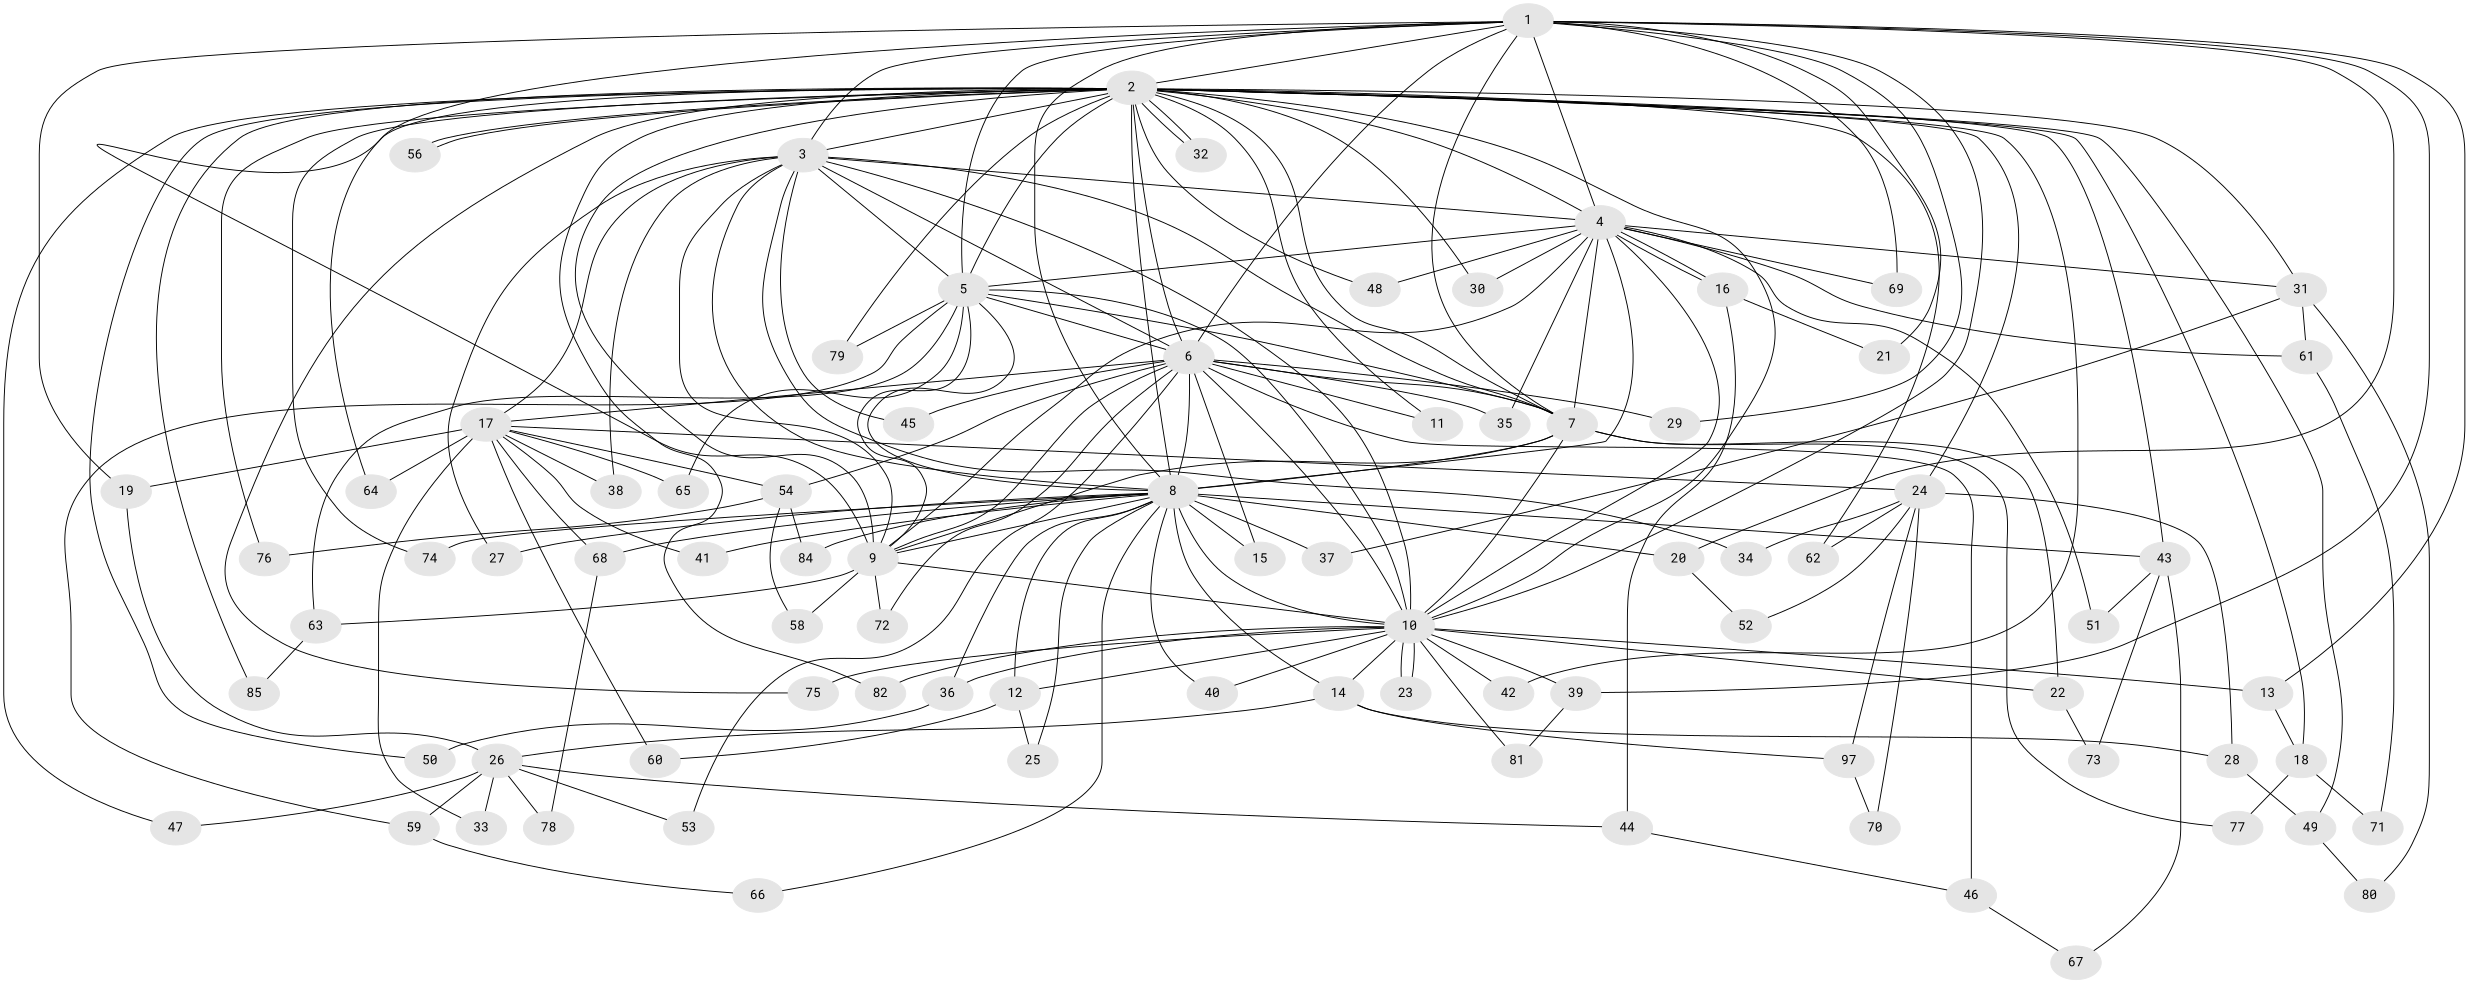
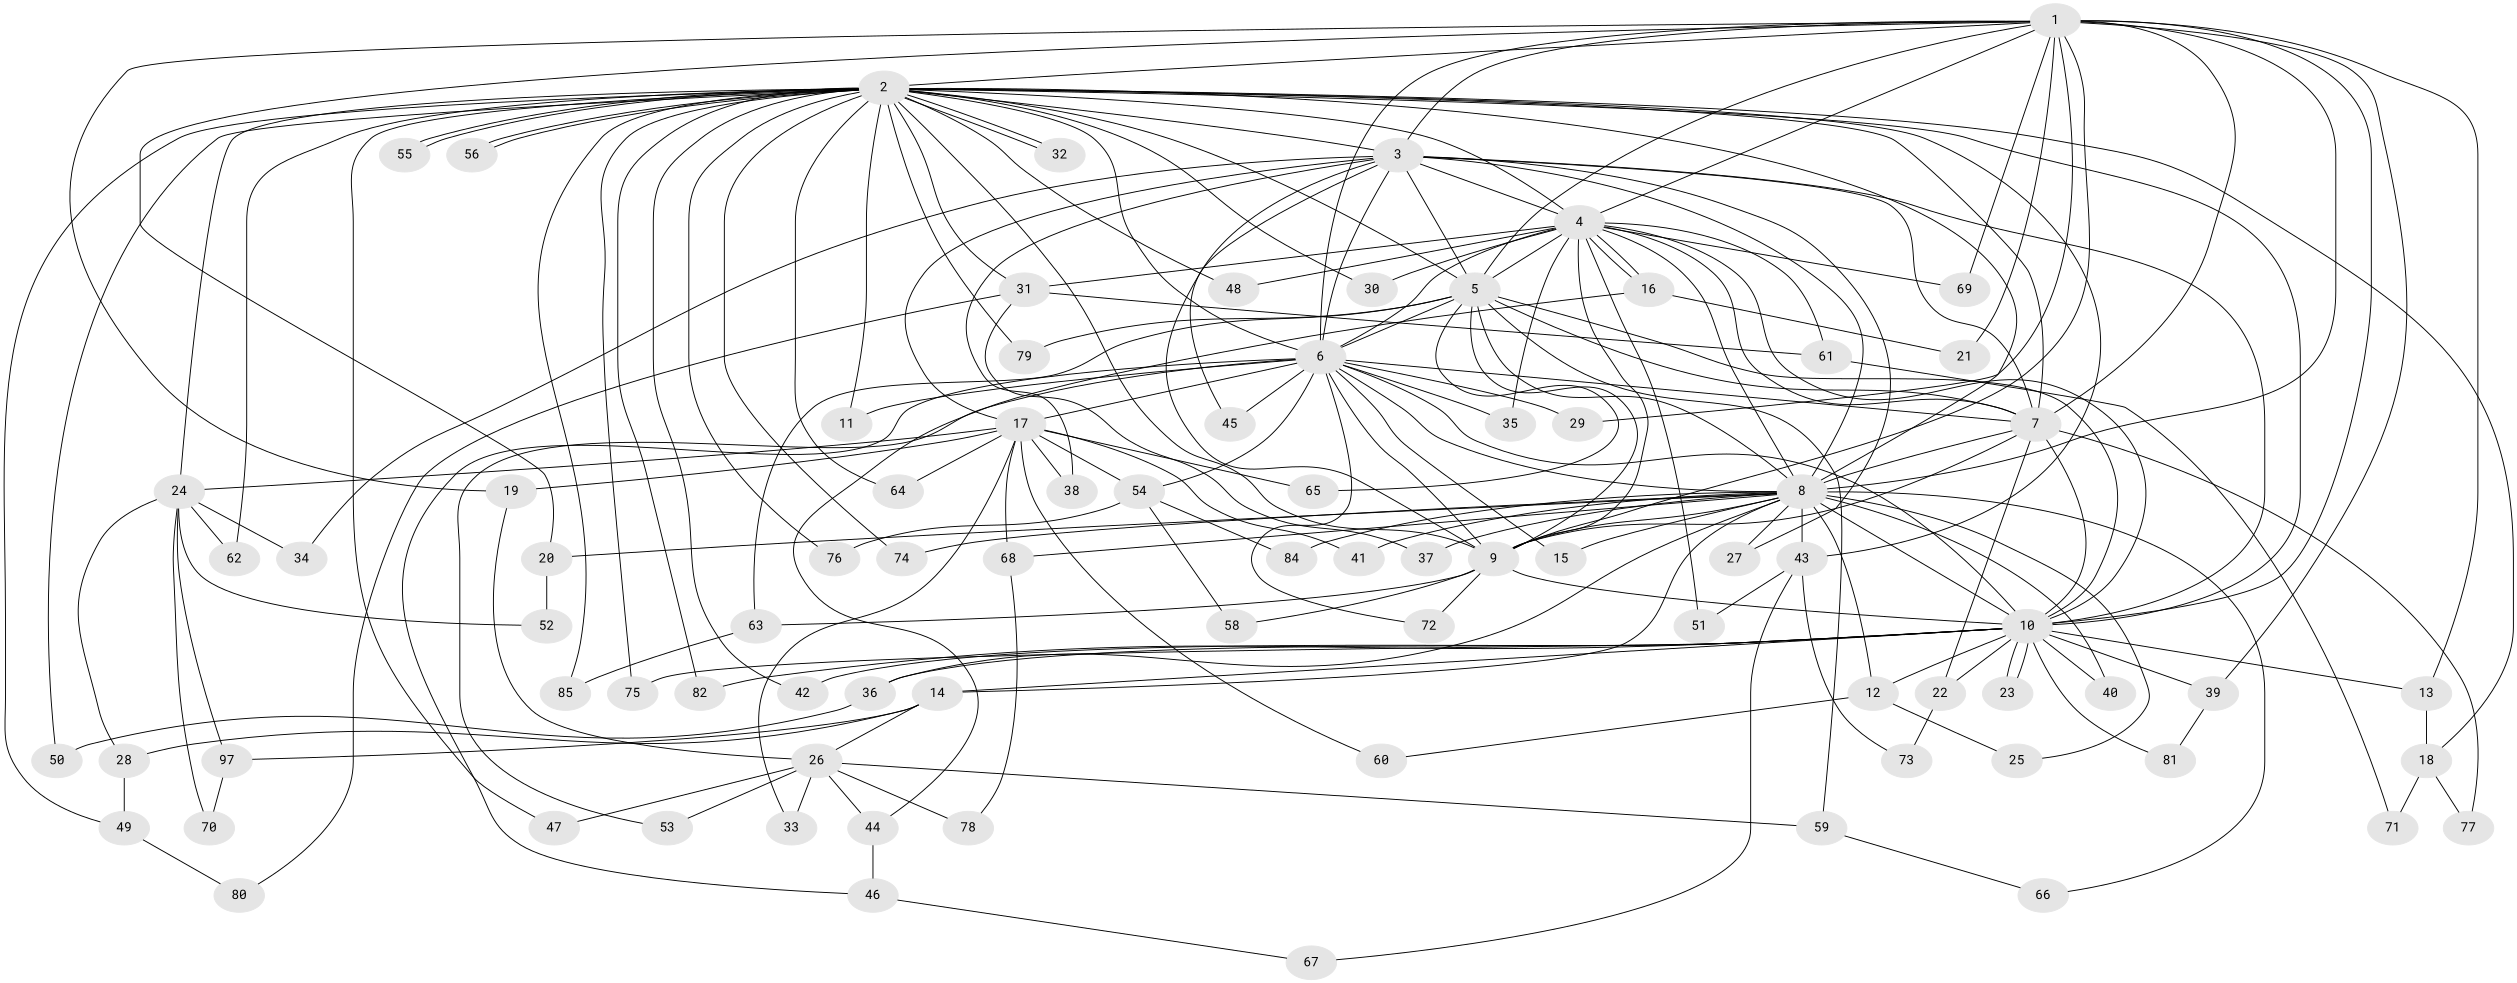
none -> (405, 155)
none -> (1435, 277)
